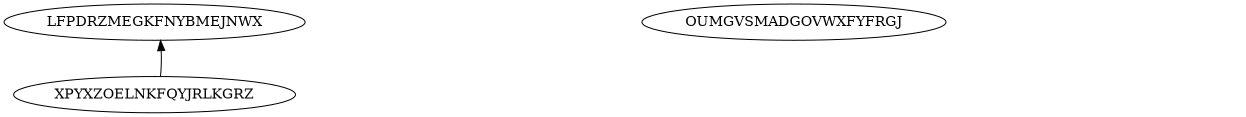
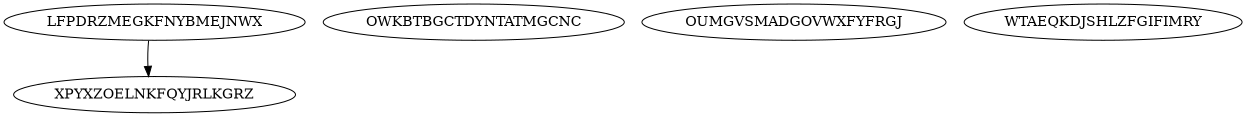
none -> (474, 22)
none -> (1103, 22)
(161, 64) -> (148, 53)
